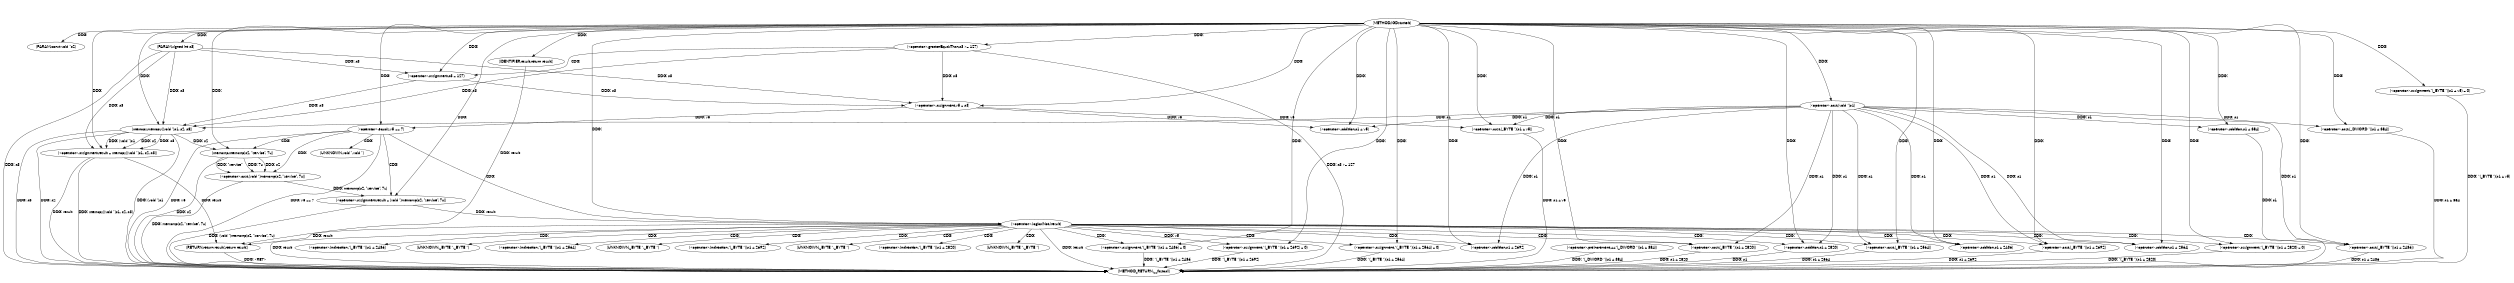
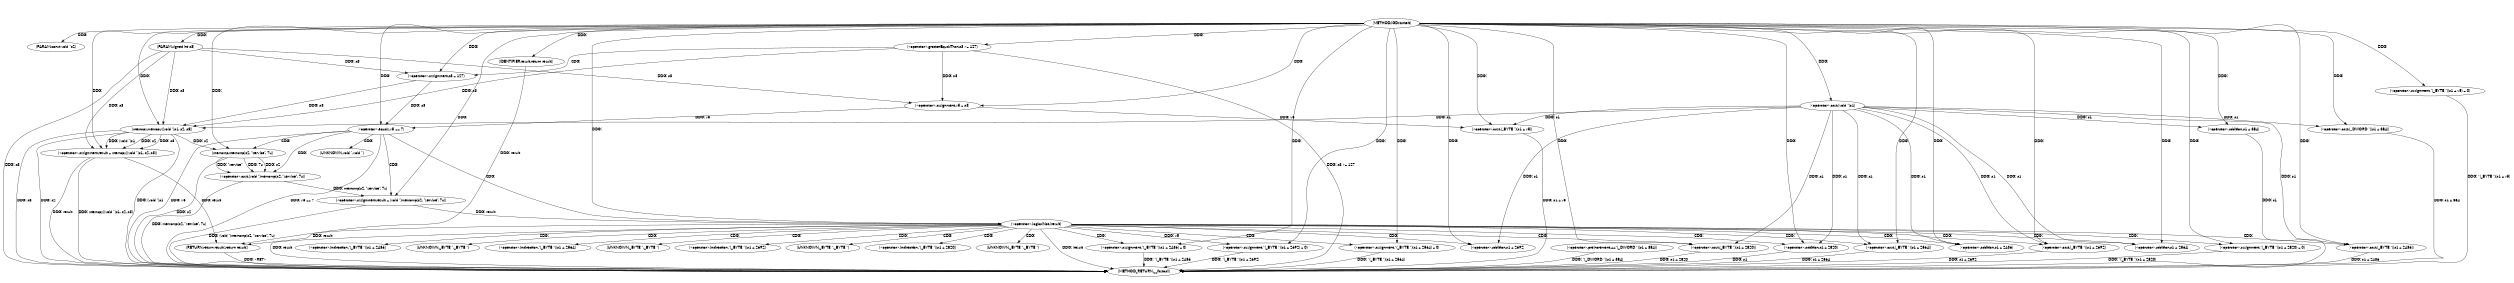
(682, 101) -> (410, 102)
(1345, 129) -> none
